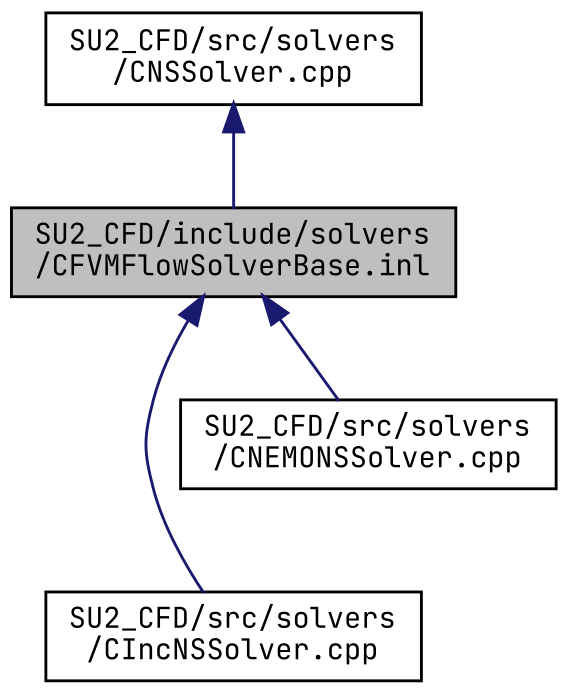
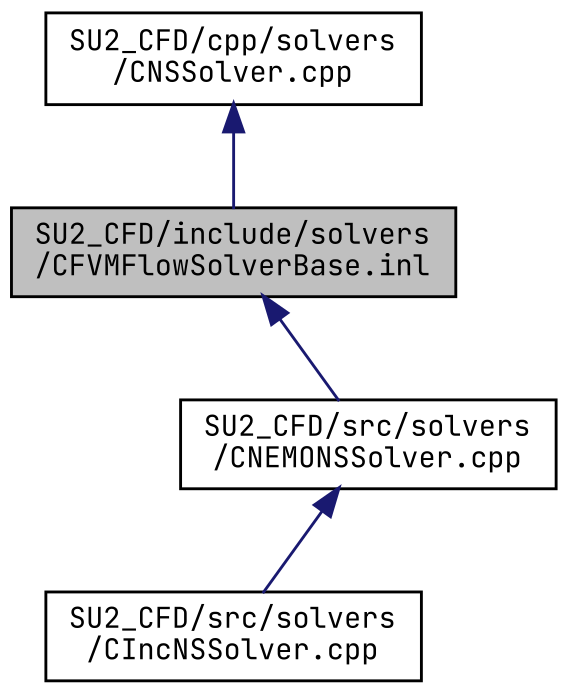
(234, 59) -> (234, 59)
(147, 459) -> (292, 552)
